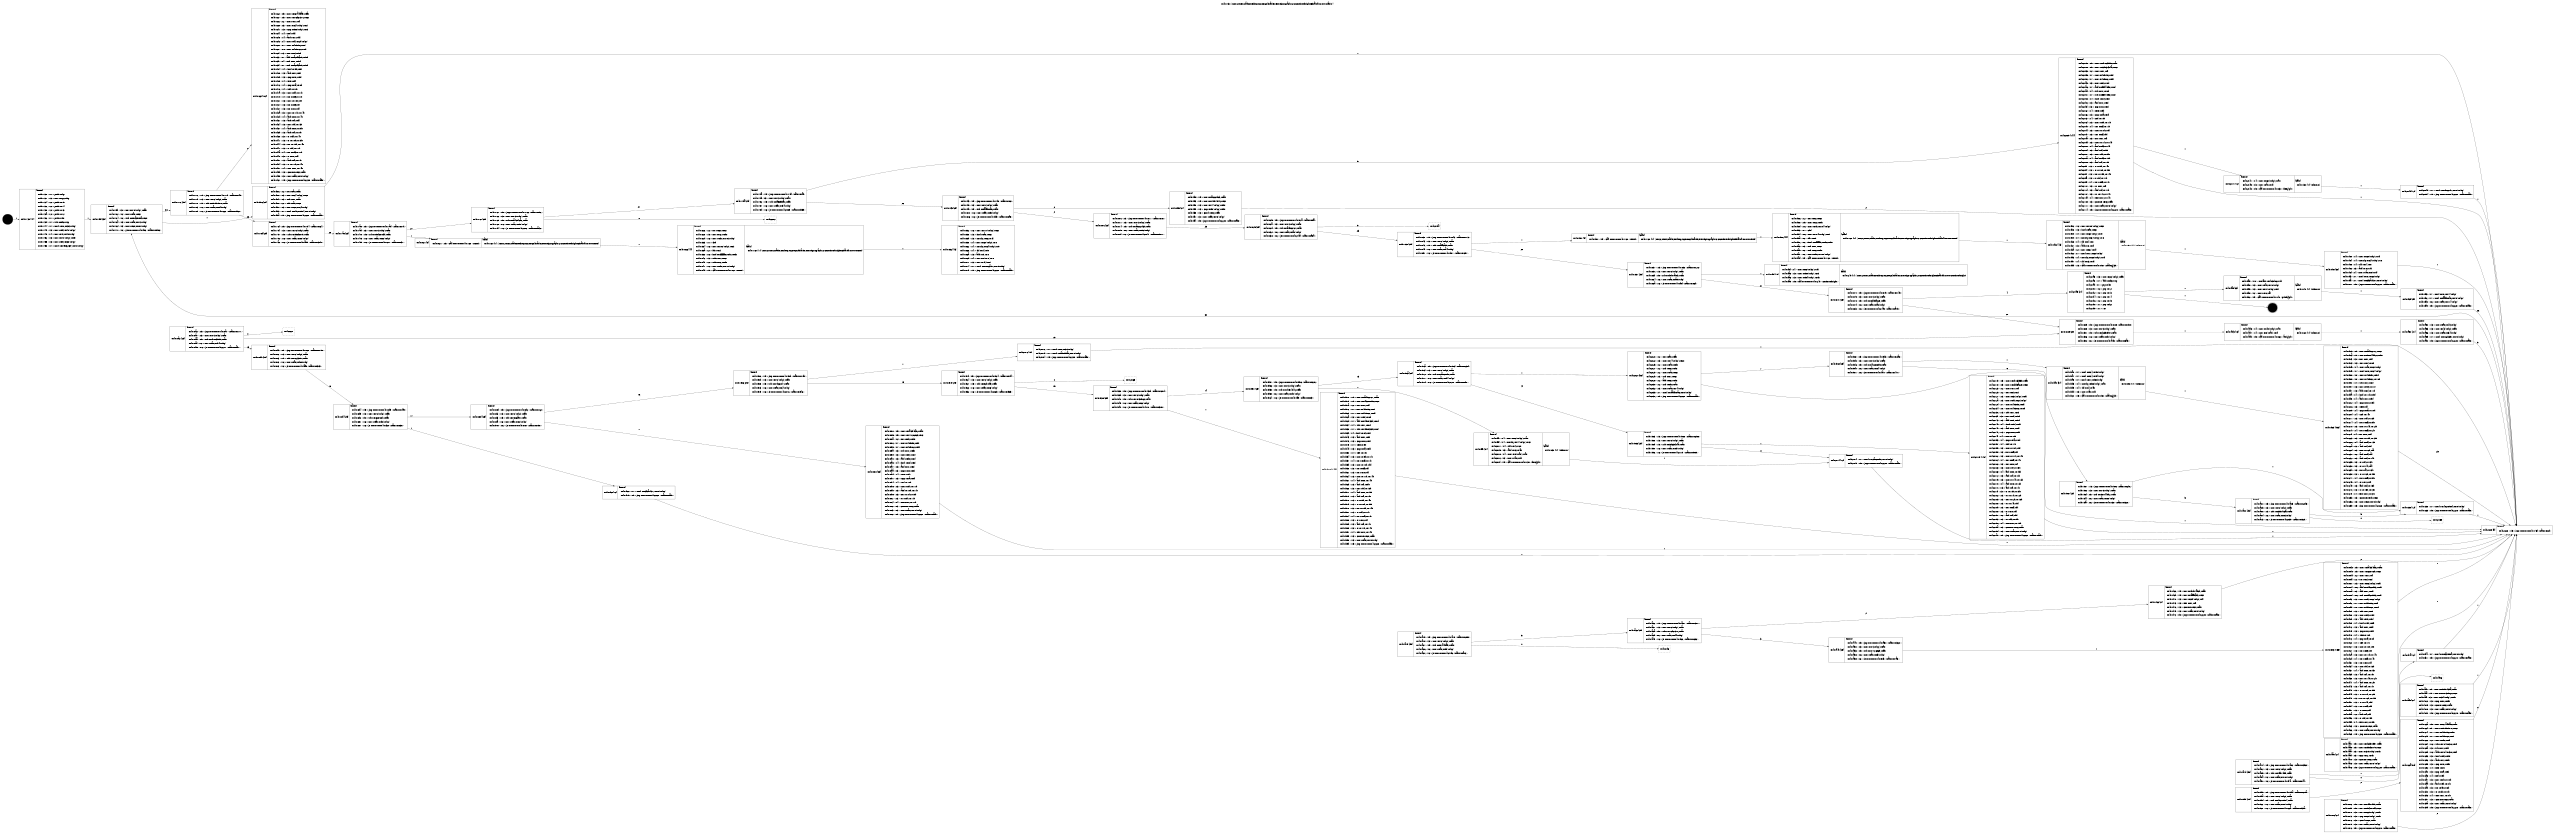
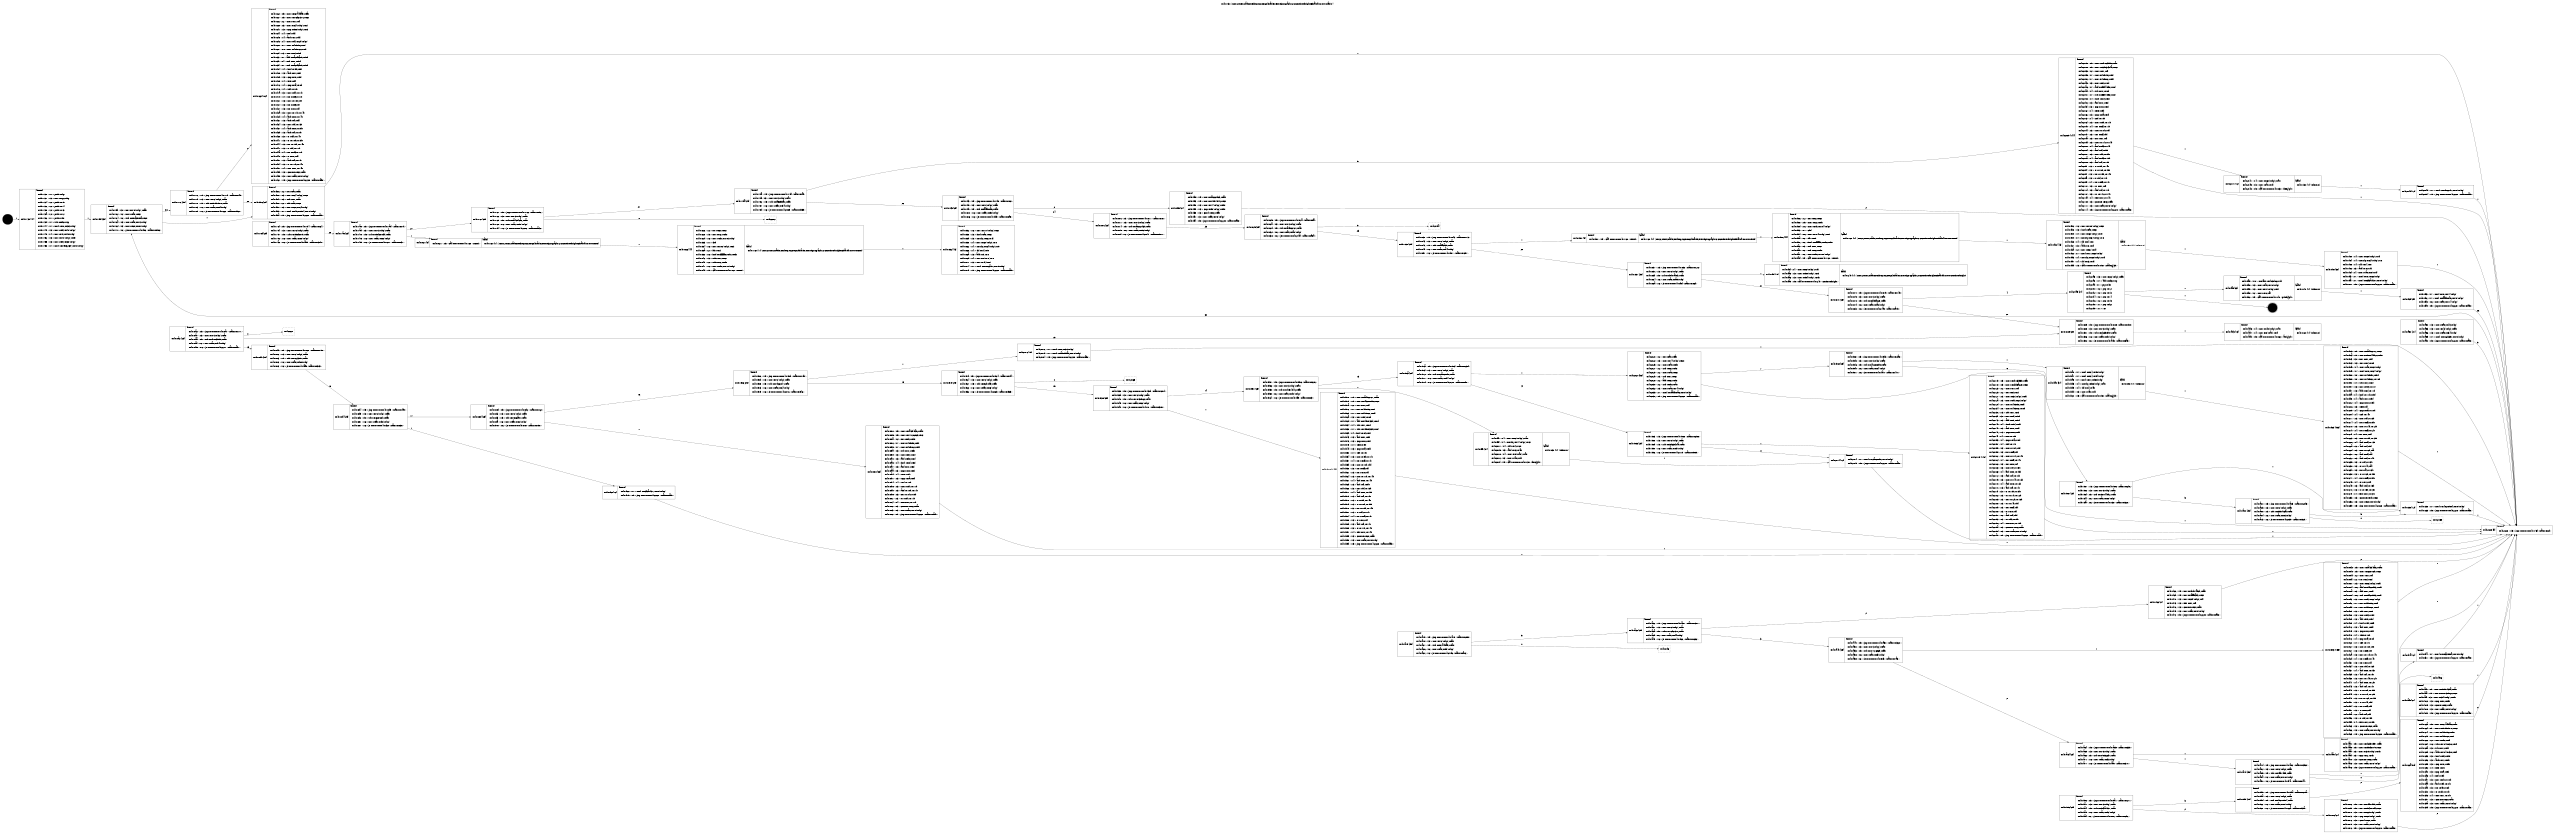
(1054, 212) -> (1054, 212)
(245, 217) -> (247, 203)
(2360, 332) -> none
(2437, 452) -> (2437, 452)
none -> (2096, 755)
none -> (2096, 808)
